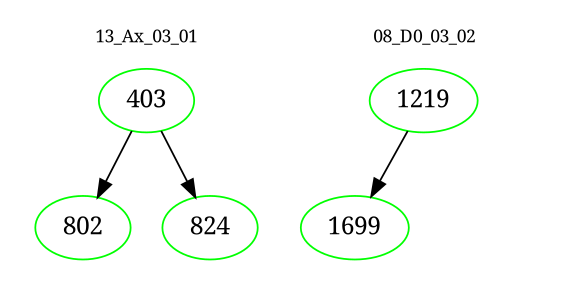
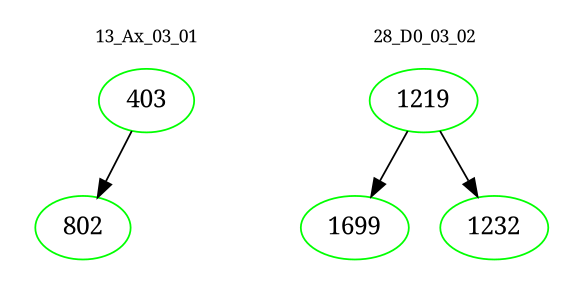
(425, 38) -> (425, 38)
(210, 228) -> none
none -> (494, 228)
